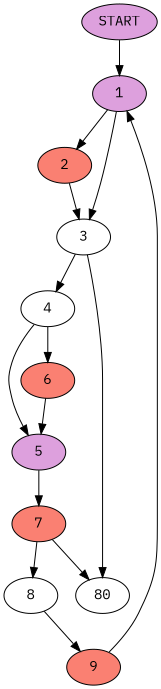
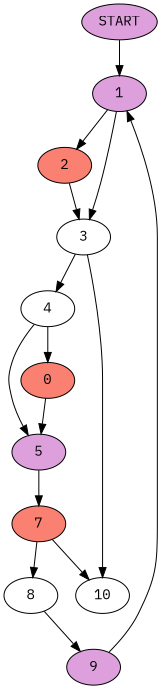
(48, 380) -> (48, 380)
(103, 596) -> (103, 596)
(94, 667) -> (94, 667)
